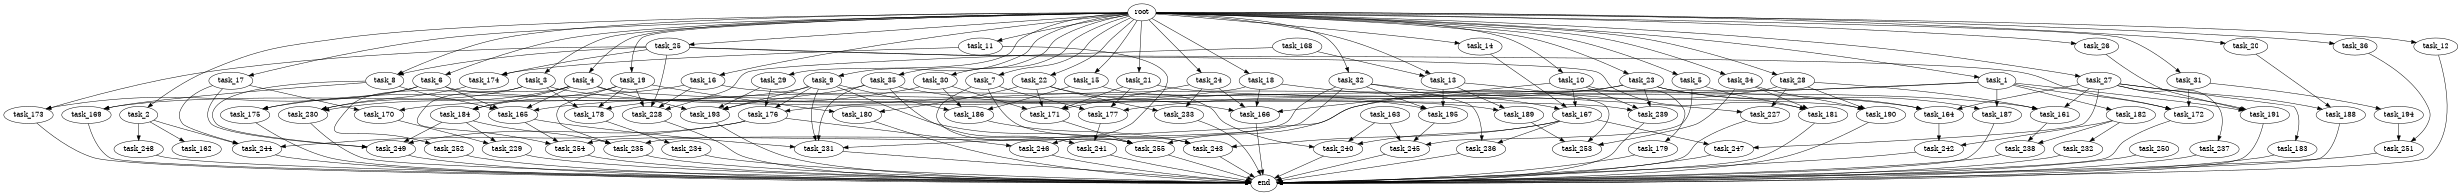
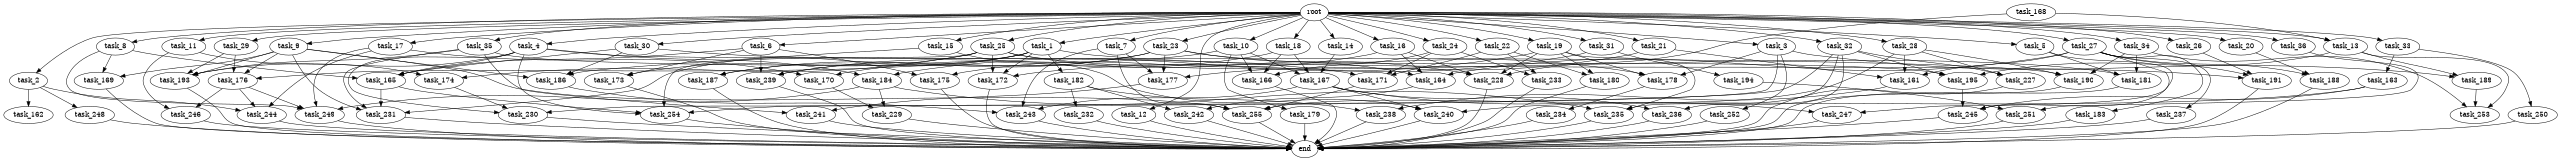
none -> (2398, 47)
(524, 55) -> (809, 58)
(1095, 97) -> none
(1139, 100) -> none
